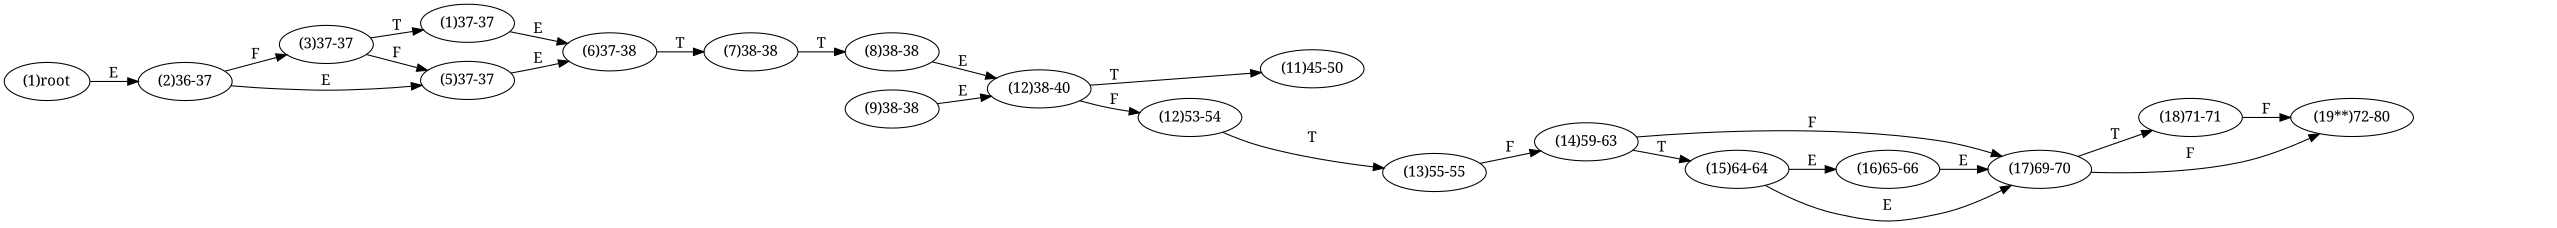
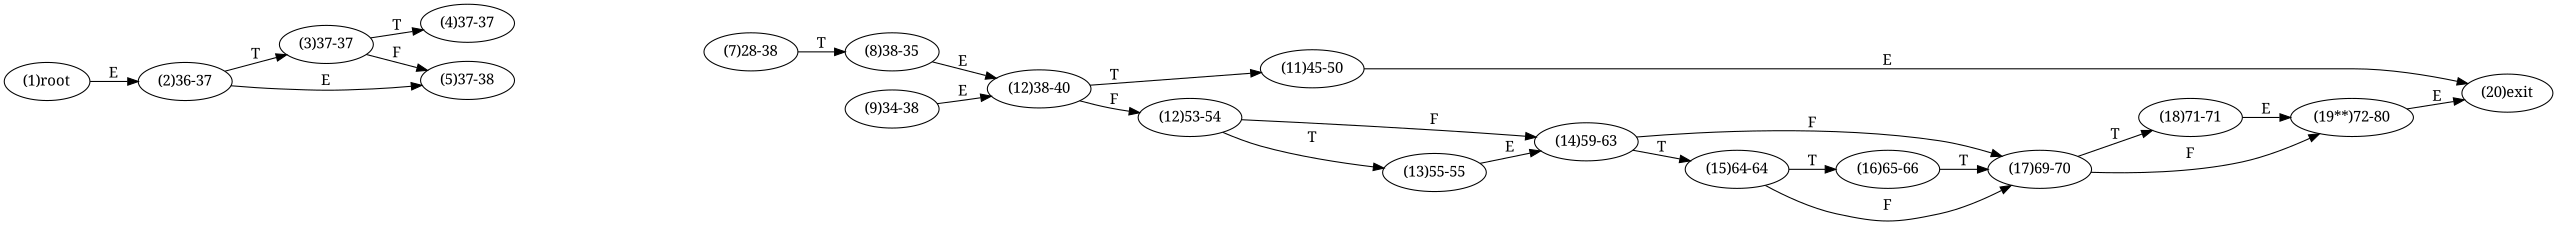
(468, 23) -> (468, 23)
(610, 52) -> none
(751, 52) -> (751, 52)
(892, 52) -> (892, 52)
(256, 55) -> (256, 55)
(468, 80) -> (468, 80)
none -> (2507, 93)
(892, 109) -> (892, 109)
(2267, 110) -> (2267, 110)
none -> (1384, 127)
(1510, 148) -> (1510, 148)
(1813, 161) -> (1813, 161)
(1964, 161) -> (1964, 161)
(1888, 206) -> (1888, 206)
